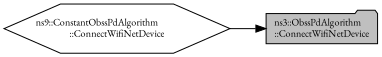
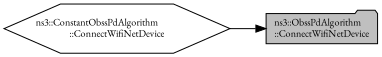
(117, 29) -> (117, 29)
